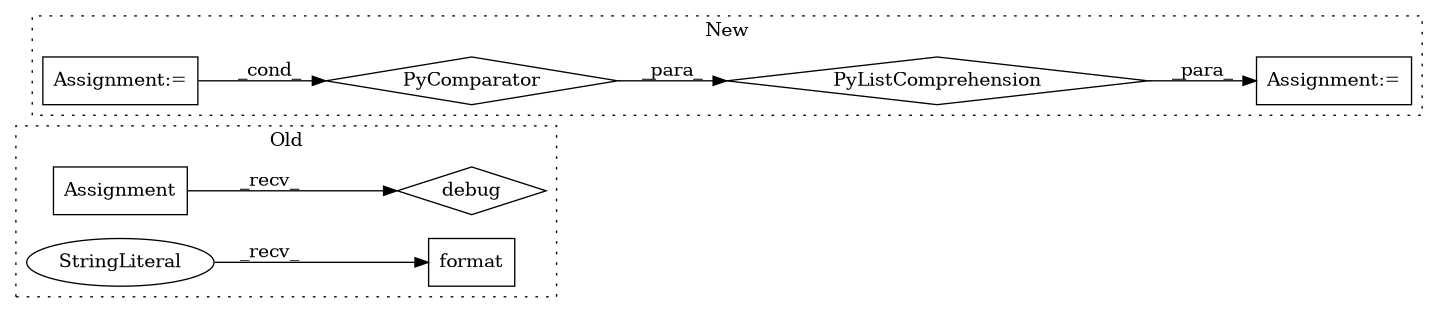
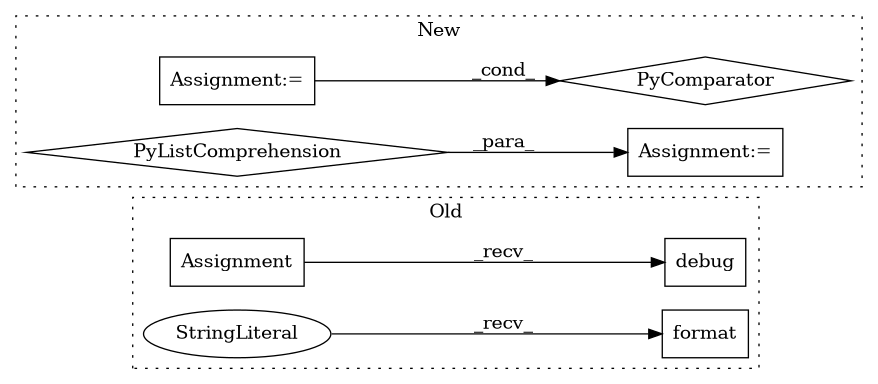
(666, 81) -> none
(472, 191) -> (705, 262)
